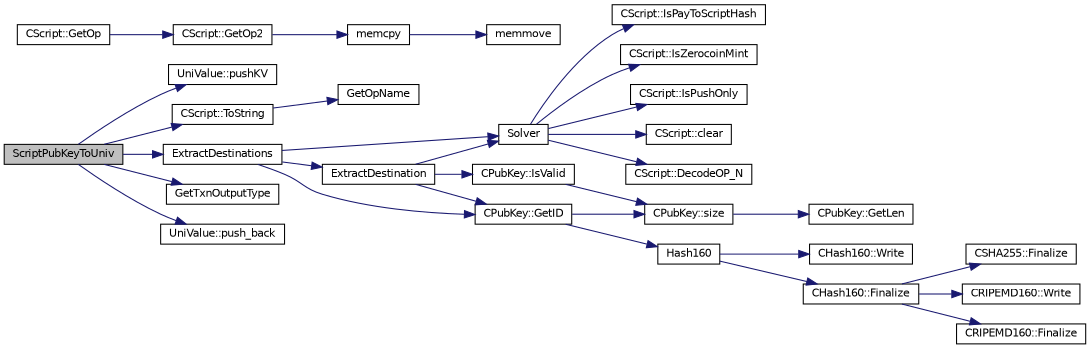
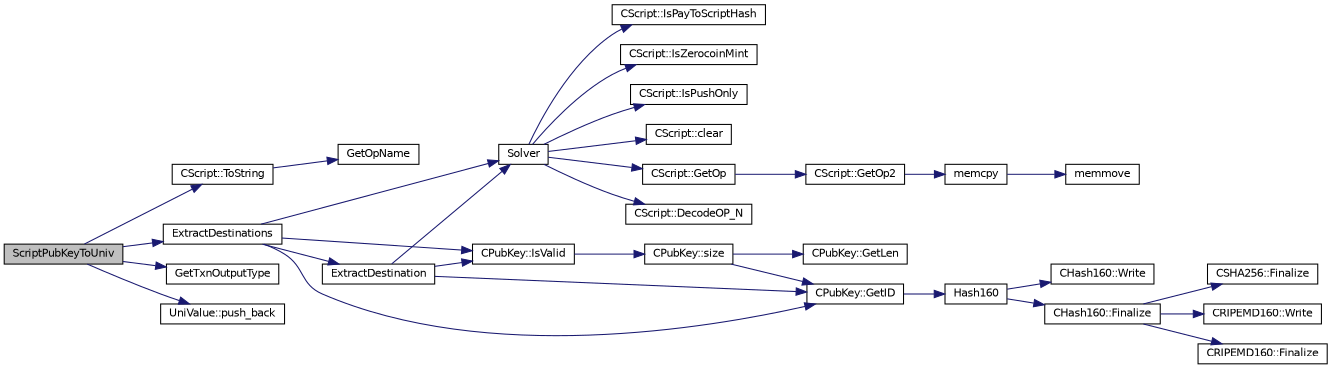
(223, 75) -> none
none -> (590, 162)
(603, 214) -> (767, 273)
none -> (372, 244)
(1021, 254) -> (1263, 274)
